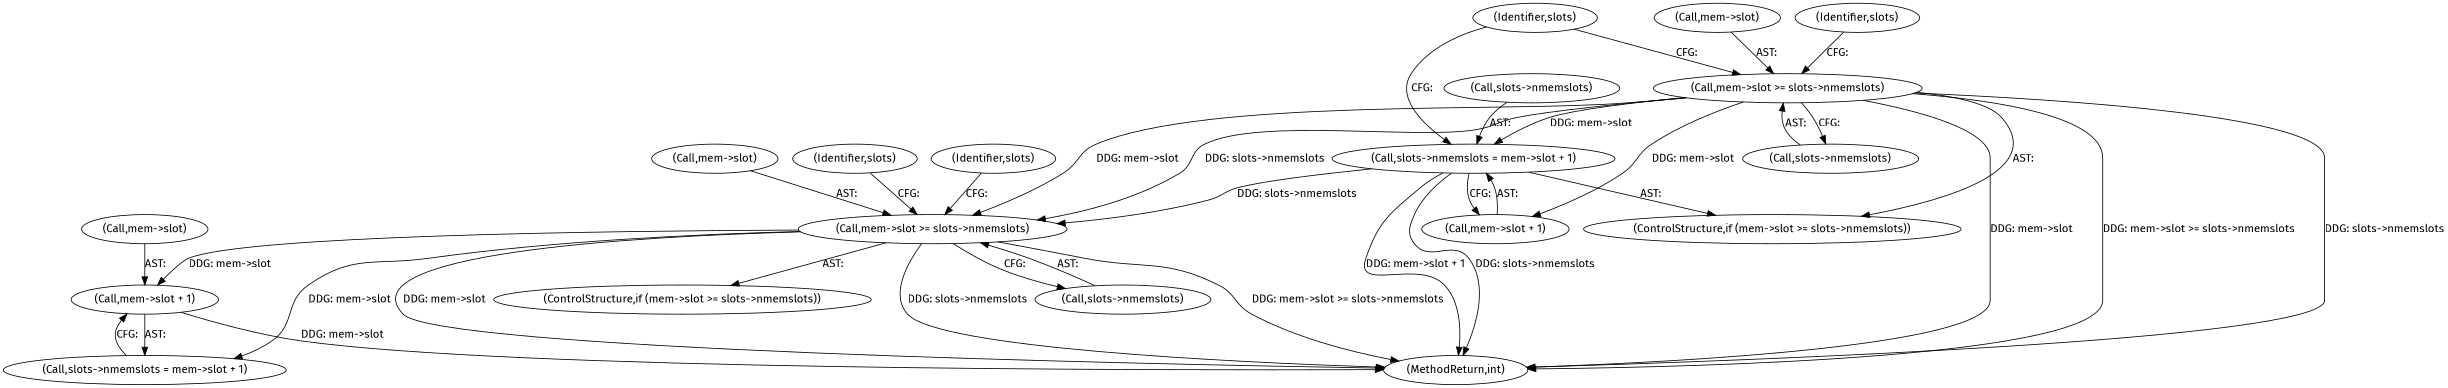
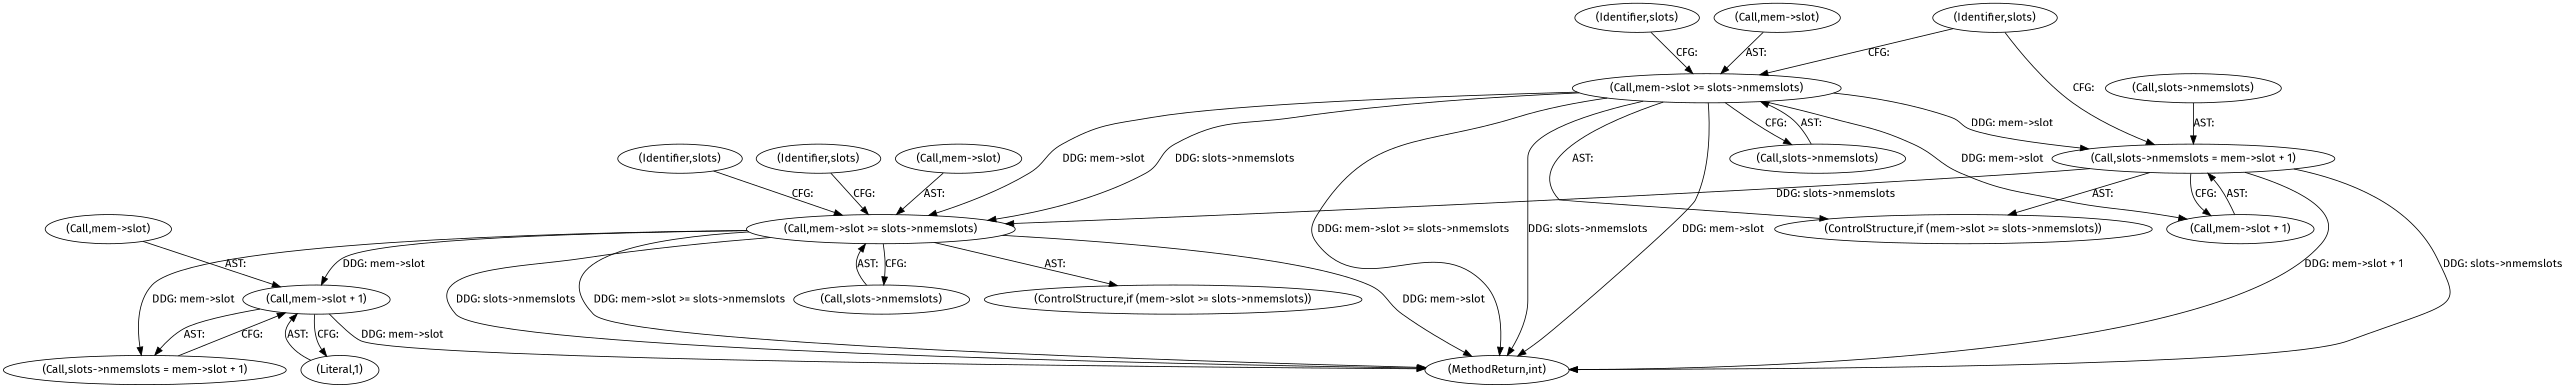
none -> (340, 370)
